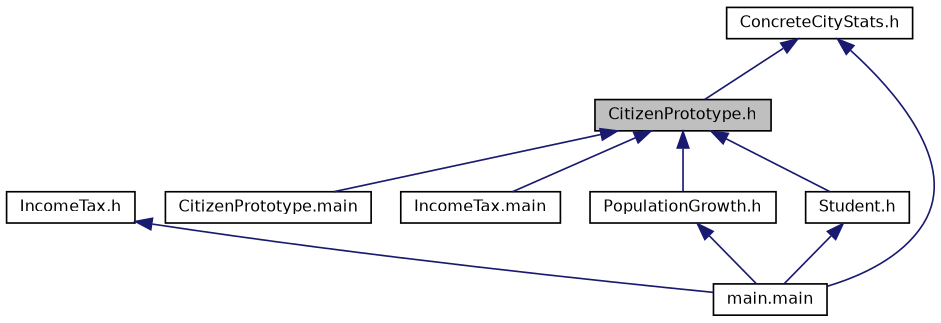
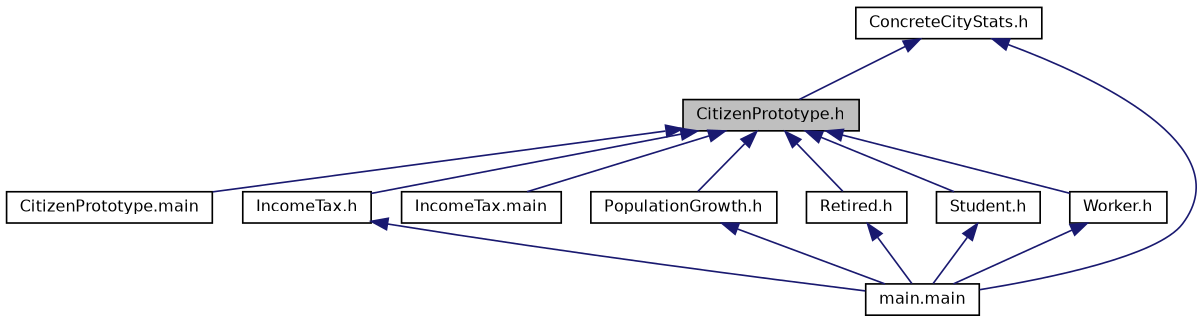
none -> (526, 164)
none -> (857, 207)
none -> (1118, 207)
